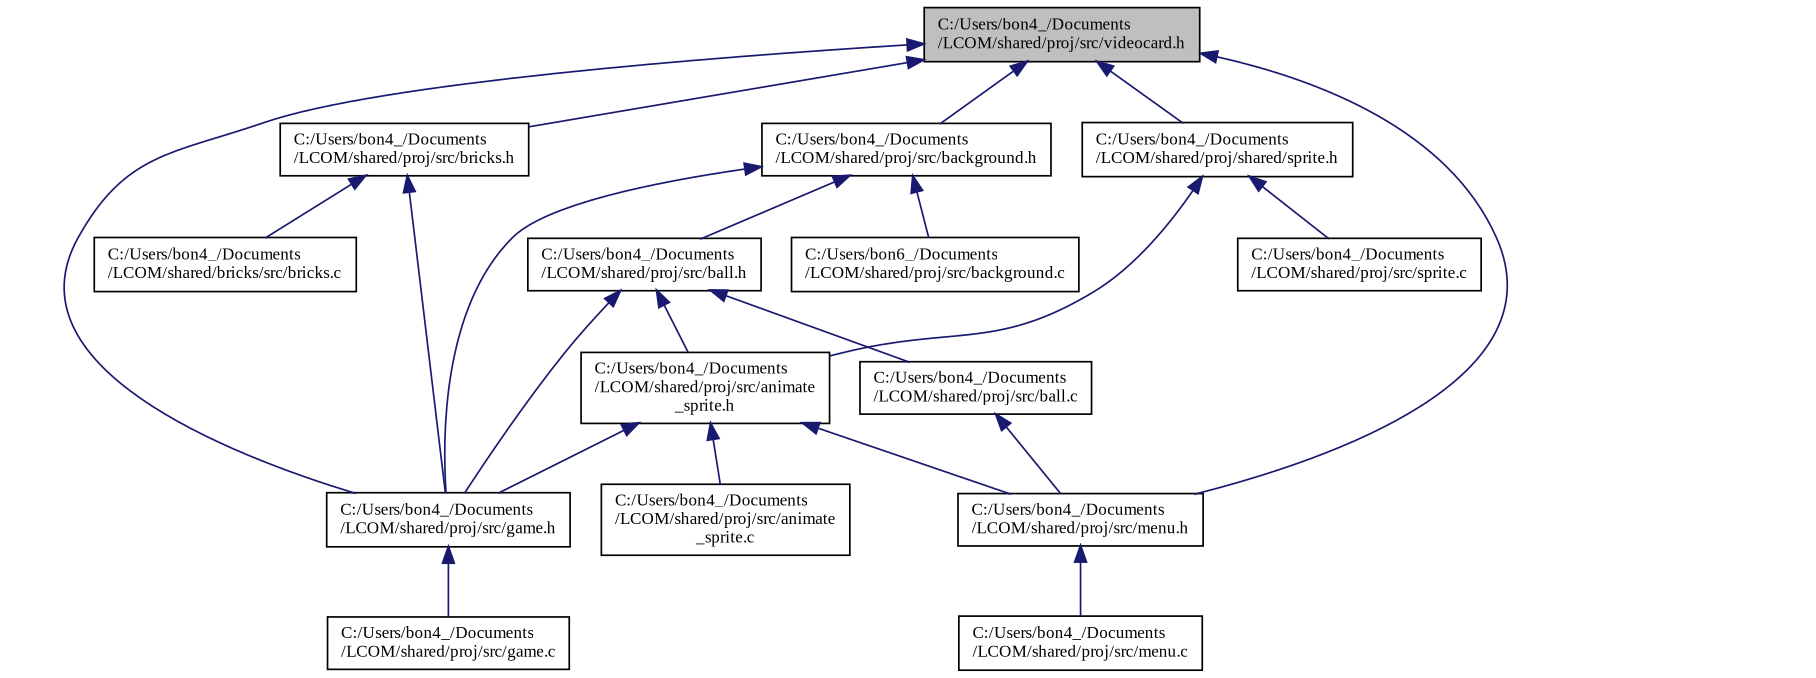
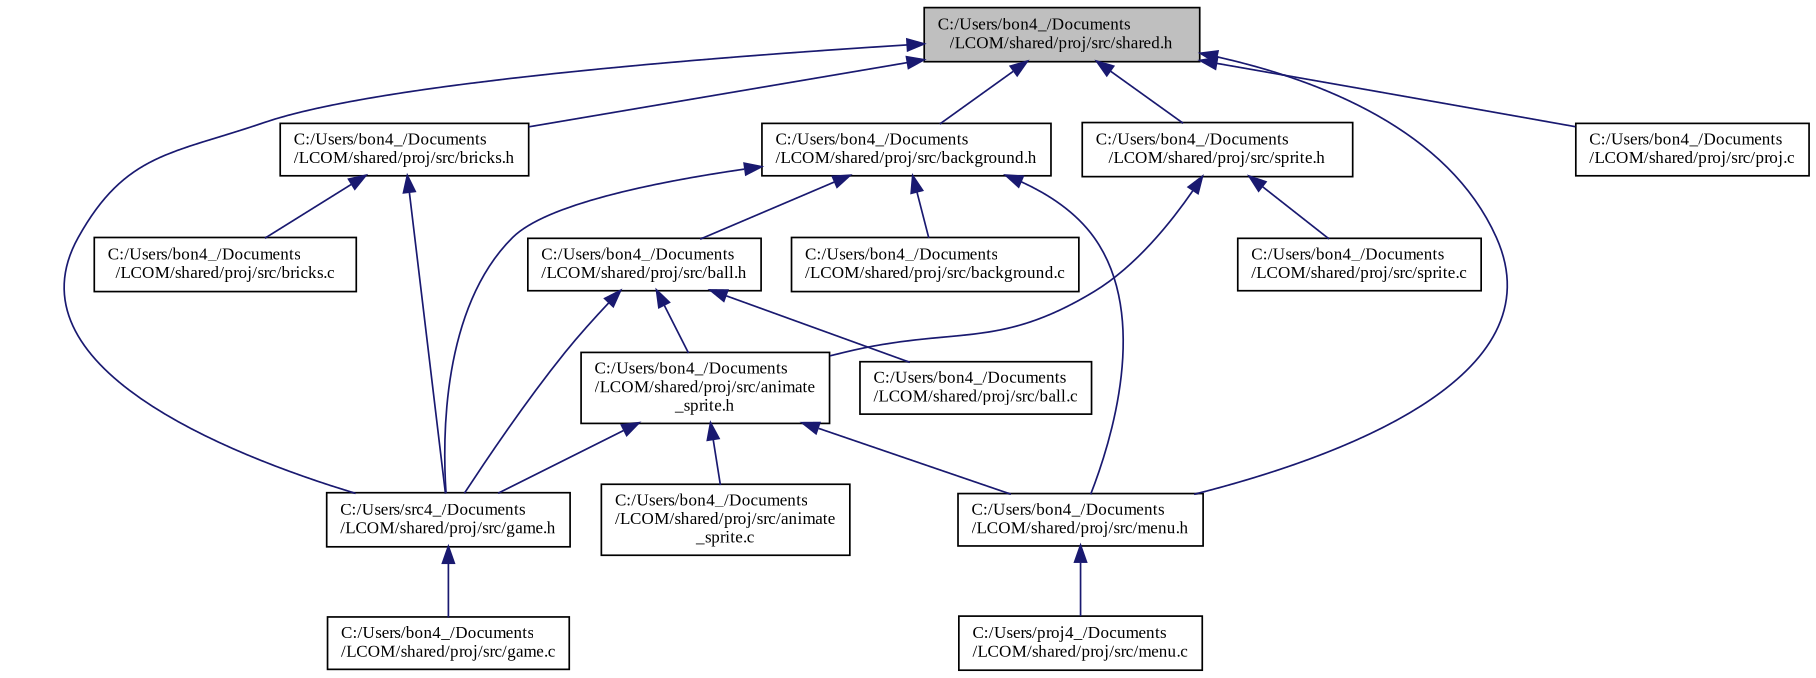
(1062, 35) -> (1062, 35)
(1217, 150) -> (1217, 150)
none -> (1692, 150)
(225, 265) -> (225, 265)
(935, 265) -> (935, 265)
(1034, 461) -> (1121, 319)
(448, 520) -> (448, 520)
(1081, 643) -> (1081, 643)
